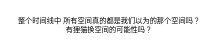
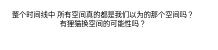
(109, 25) -> (103, 19)
